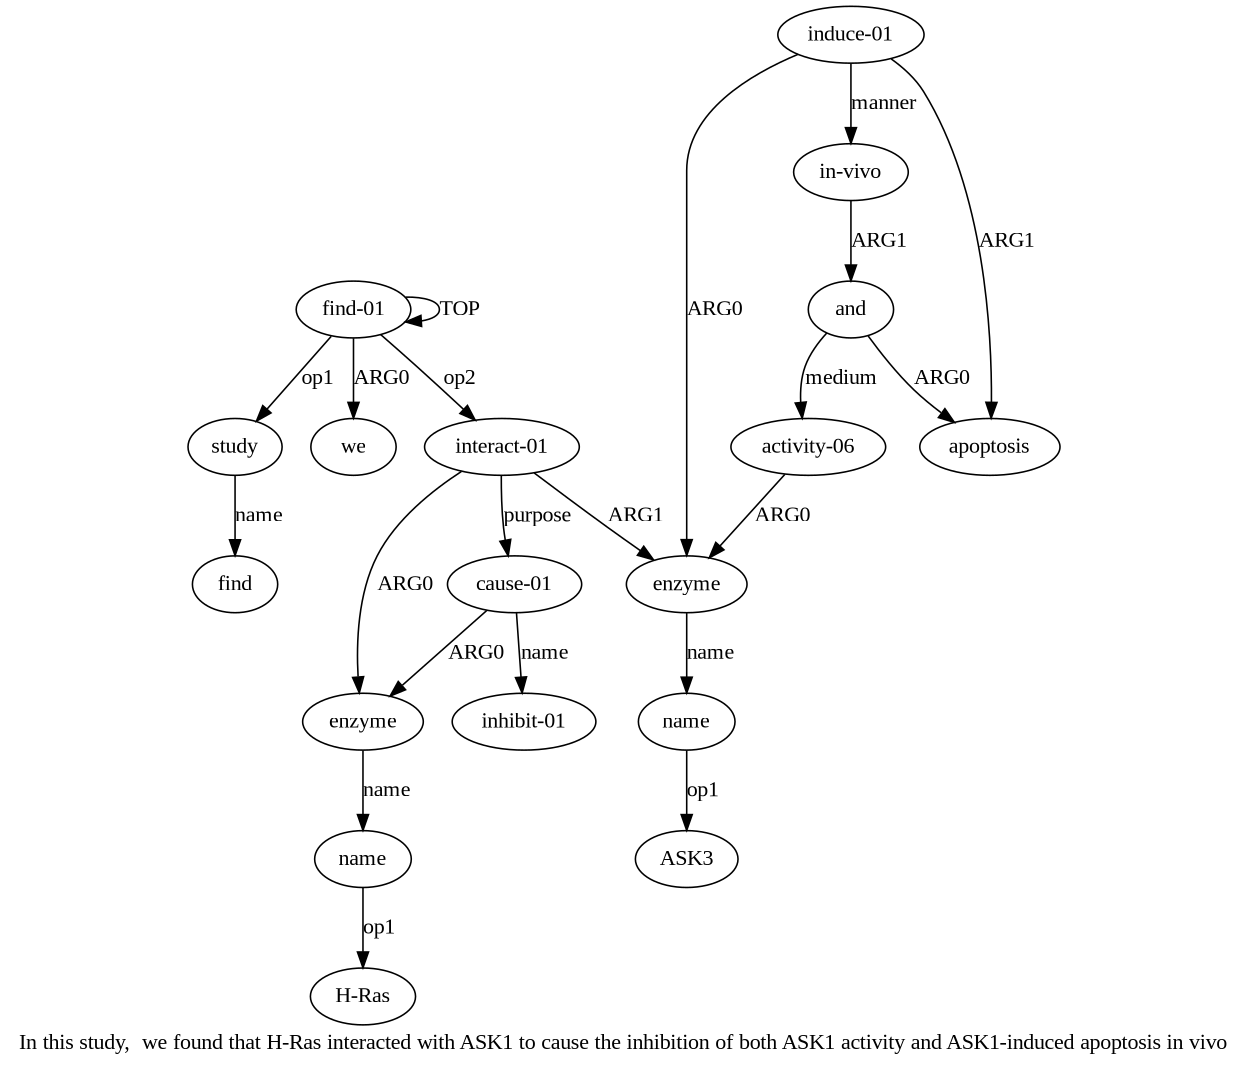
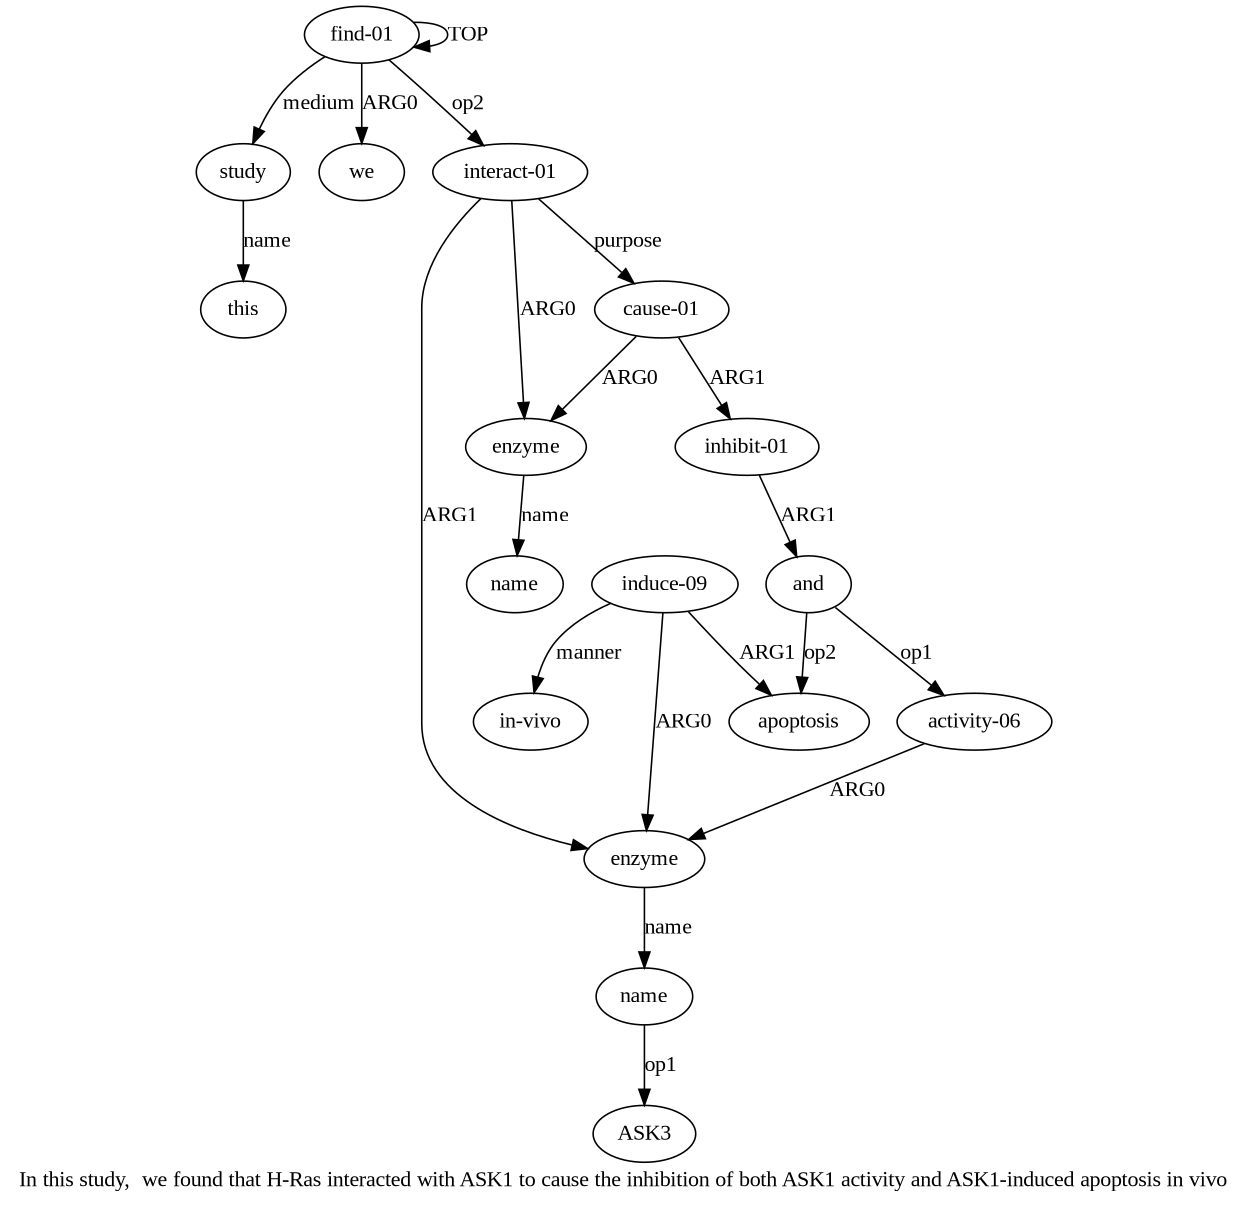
(851, 35) -> (665, 584)
(851, 233) -> (775, 508)
(318, 378) -> (319, 103)
(841, 378) -> (917, 653)
(943, 378) -> (821, 653)
(235, 584) -> (243, 310)
(545, 653) -> (738, 378)
(363, 996) -> none
